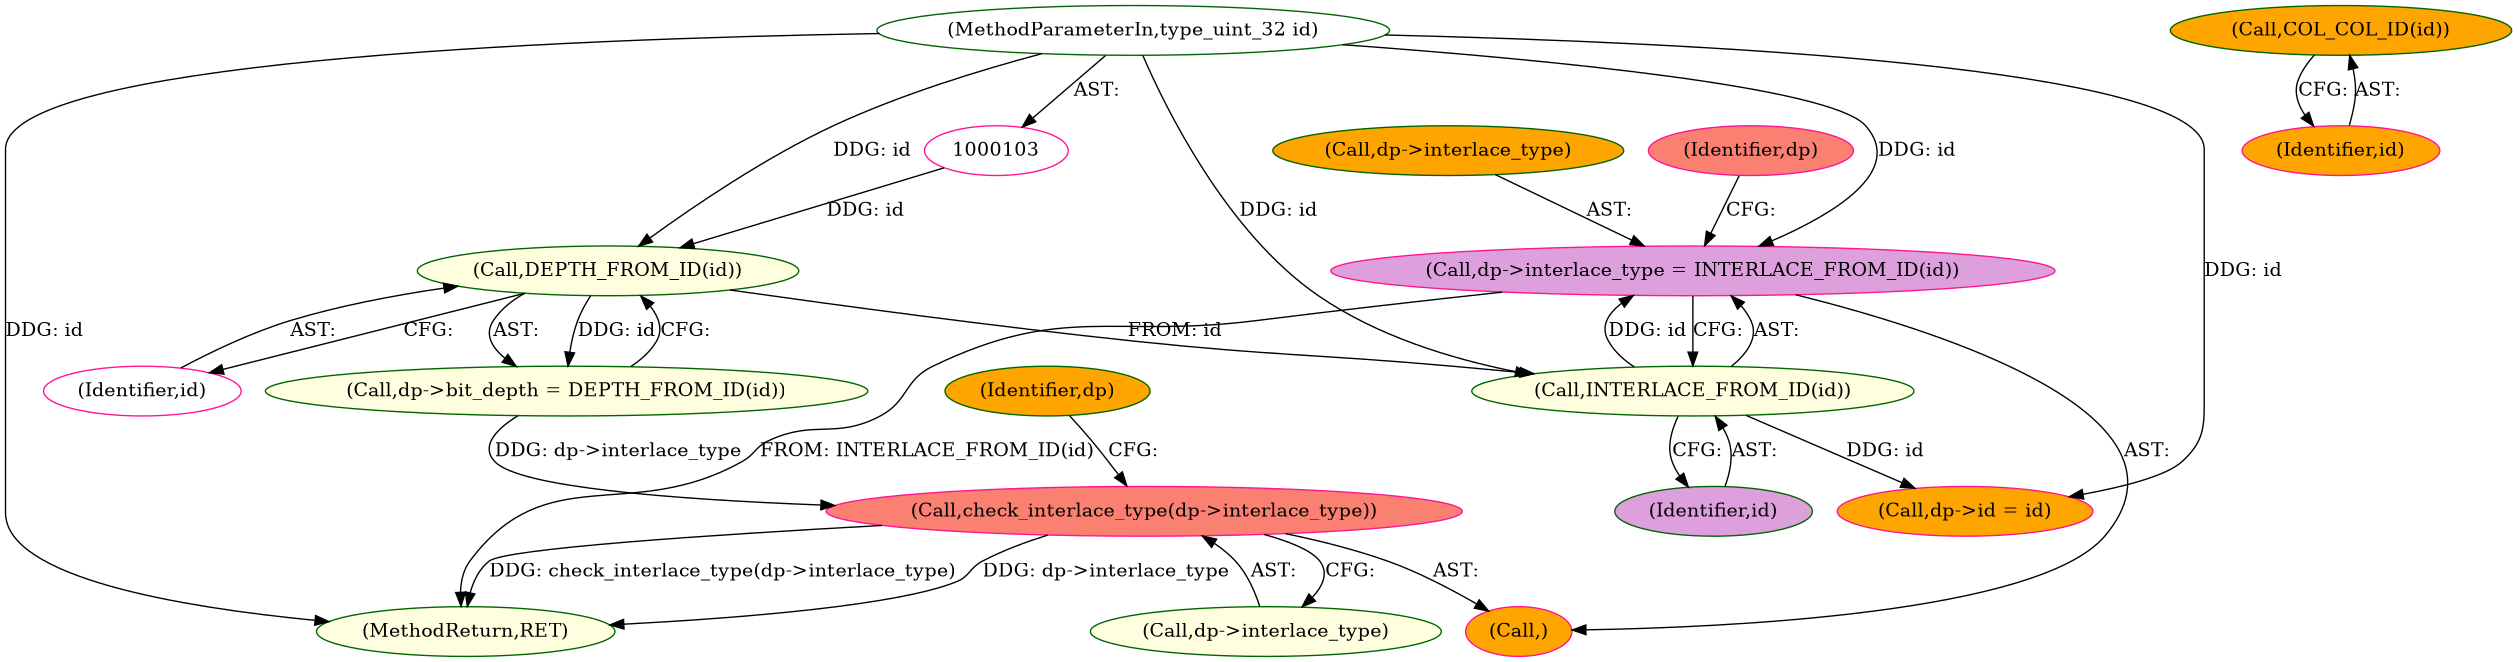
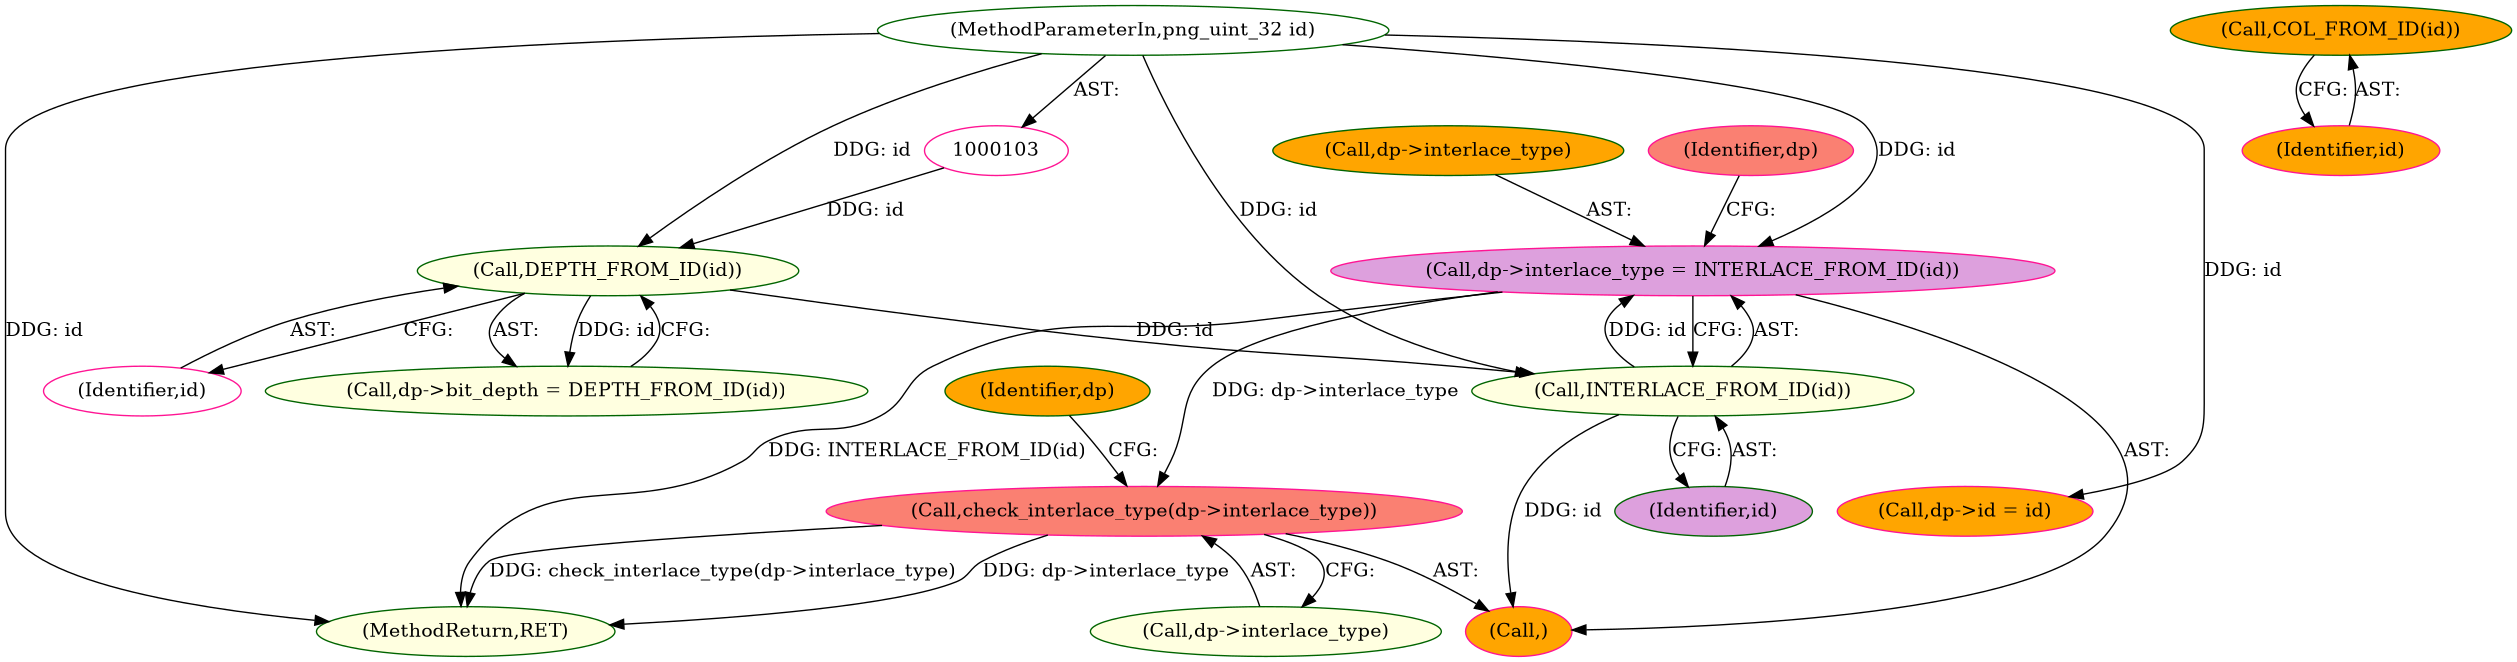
(1133, 30) -> (1133, 30)
(2341, 30) -> (2341, 30)
(1175, 331) -> (1175, 331)
(1824, 449) -> (1528, 482)
(927, 451) -> (927, 451)
(587, 488) -> (1293, 331)
